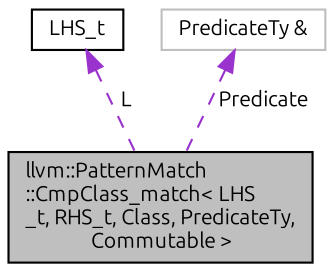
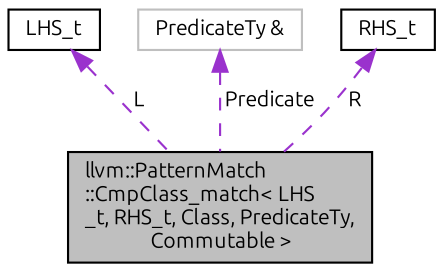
none -> (388, 30)
